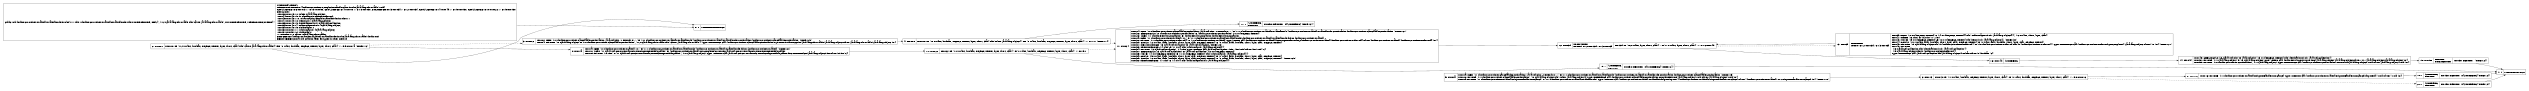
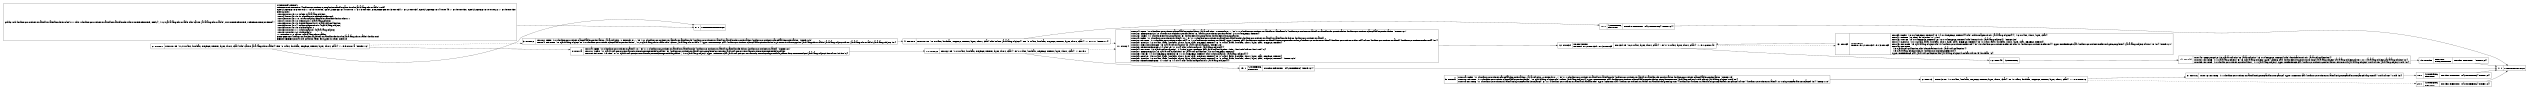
none -> (2093, 29)
